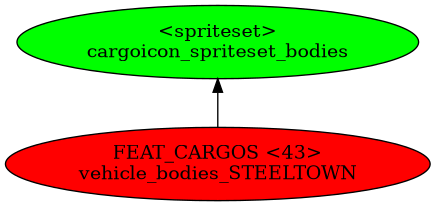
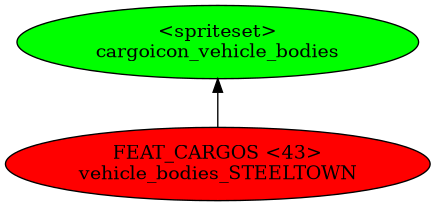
(218, 42) -> (218, 42)
